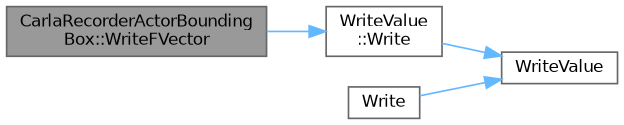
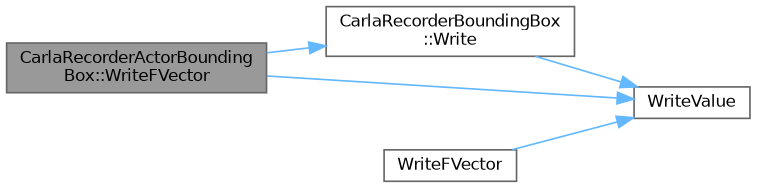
(384, 31) -> (450, 31)
none -> (442, 87)
(384, 103) -> (450, 166)
